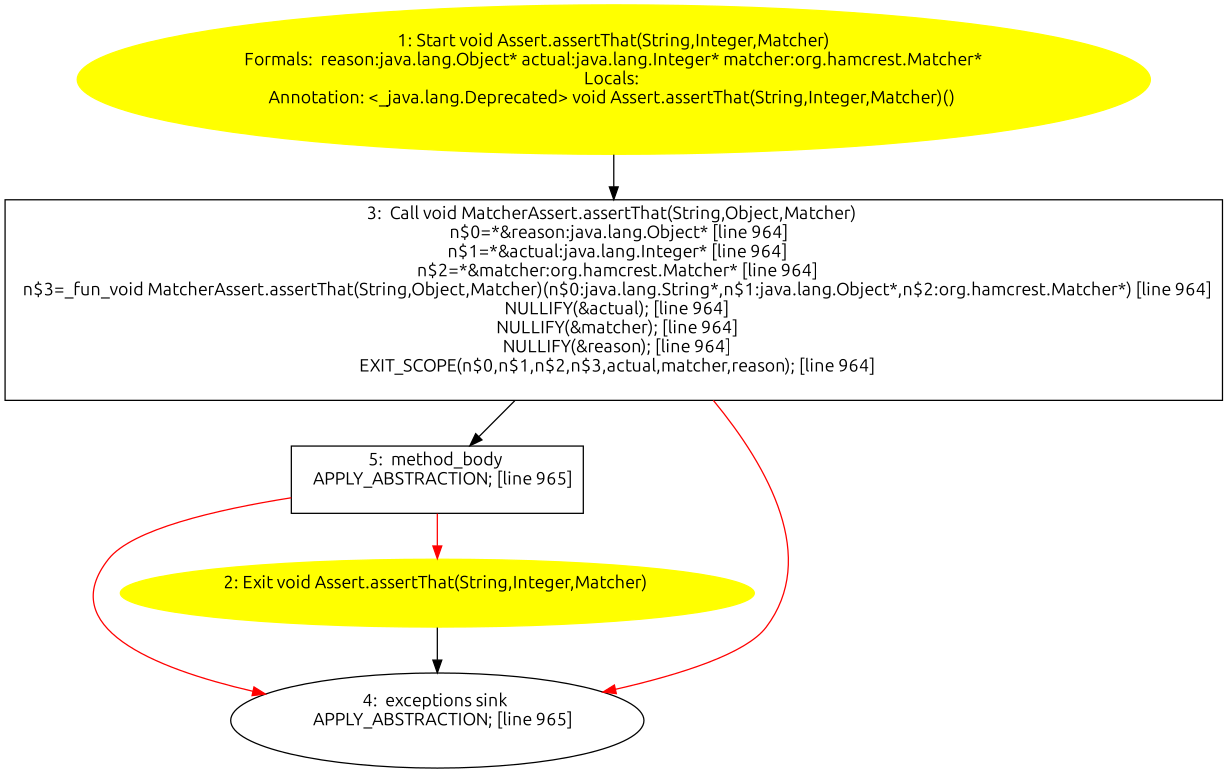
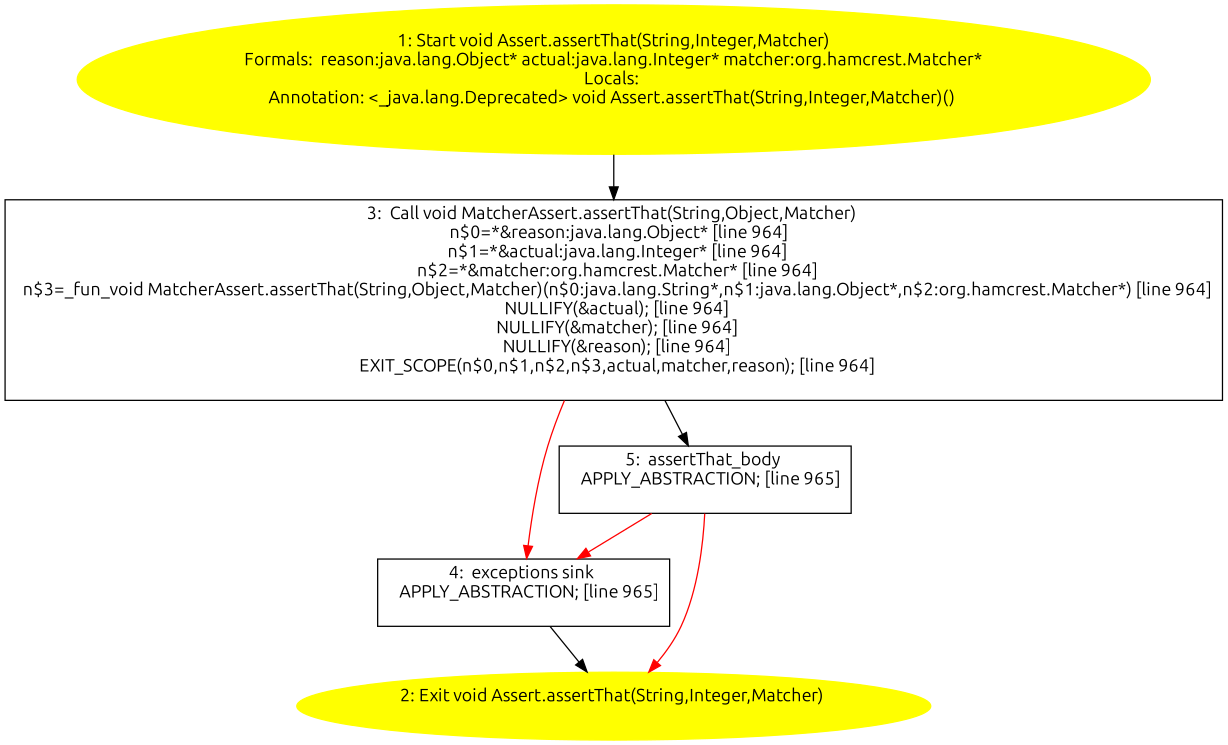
(437, 480) -> (705, 480)
(437, 644) -> (565, 644)
(437, 721) -> (524, 593)
